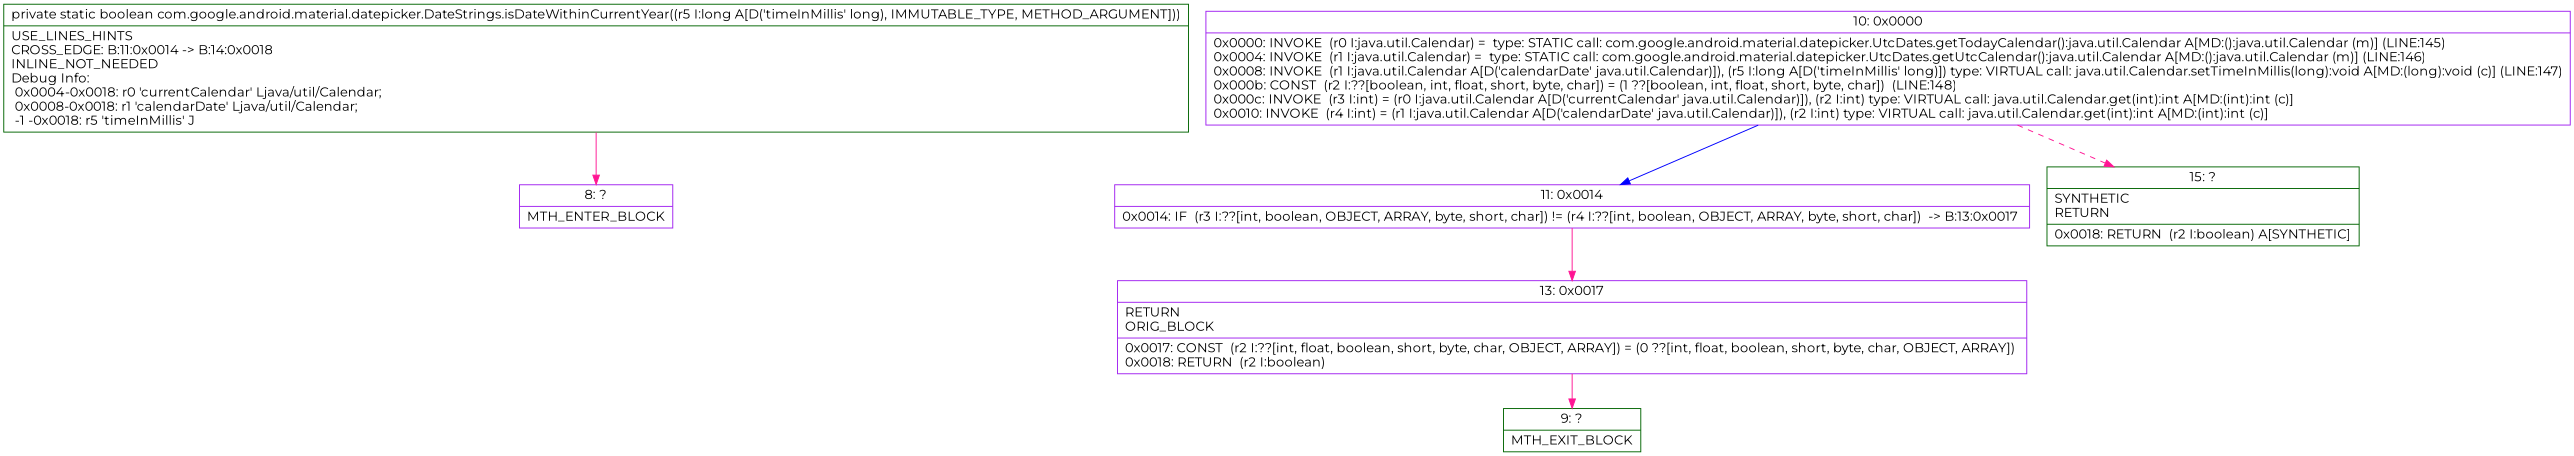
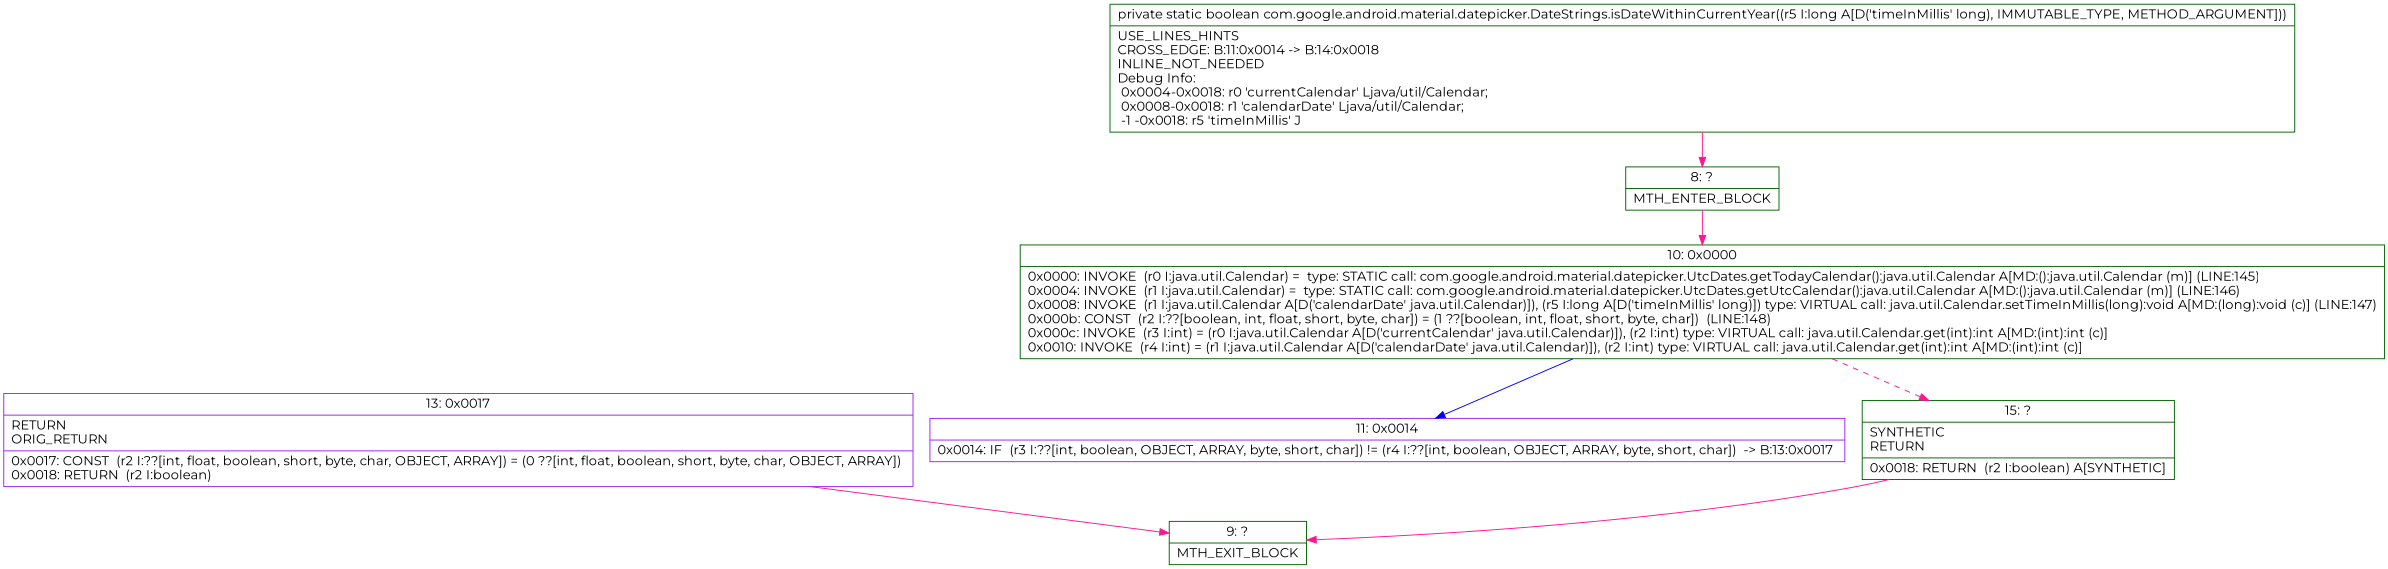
(1888, 68) -> (1702, 302)
(596, 206) -> (1702, 189)
none -> (1702, 223)
(1572, 250) -> none
(1170, 327) -> (60, 440)
none -> (1604, 520)
